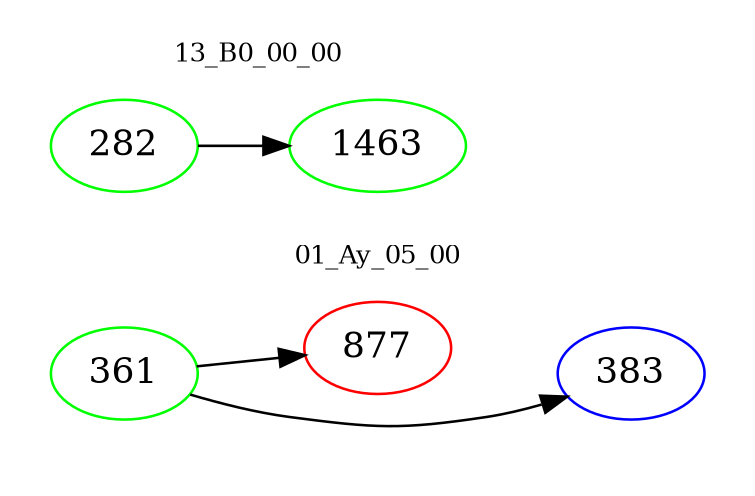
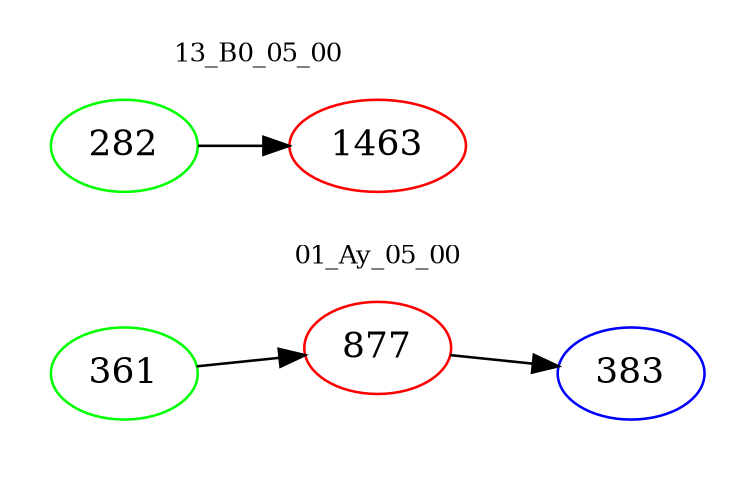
(258, 55) -> (258, 55)
(378, 146) -> (378, 146)
(365, 425) -> (491, 359)
